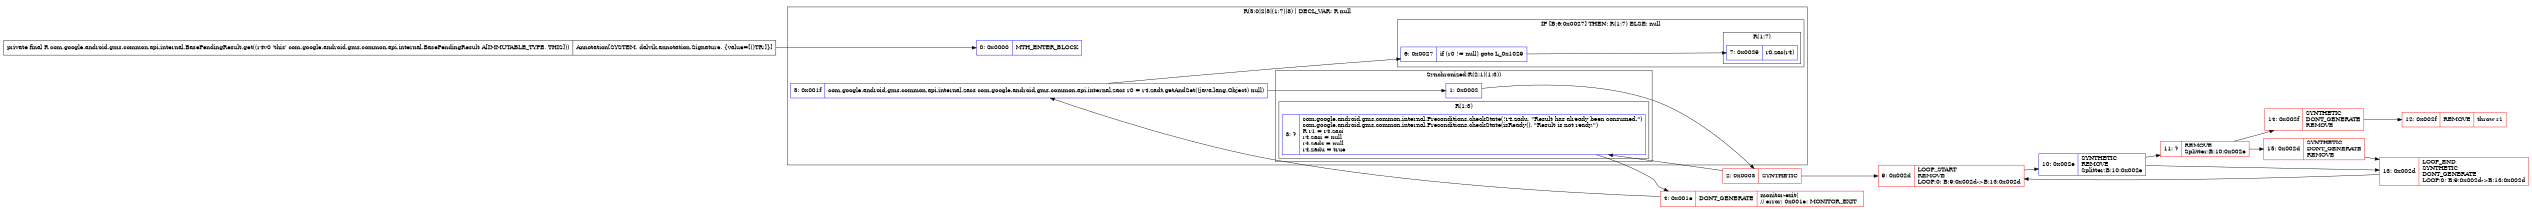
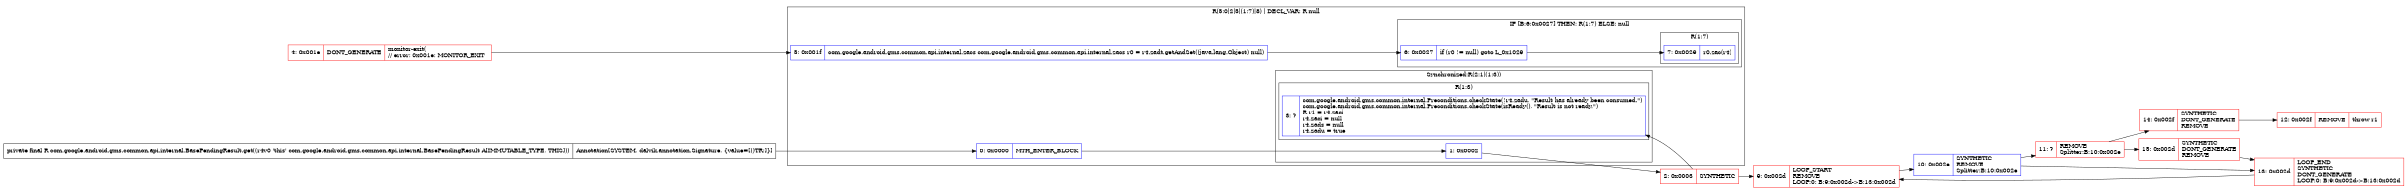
(1355, 91) -> (1262, 151)
(1633, 168) -> none
